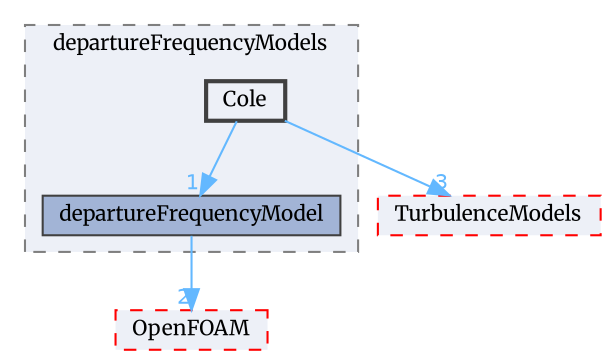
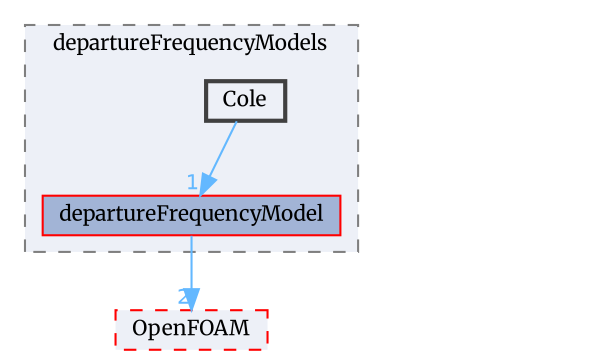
(192, 215) -> (192, 215)
(489, 215) -> none
